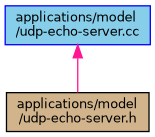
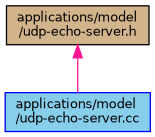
(78, 75) -> (78, 75)
